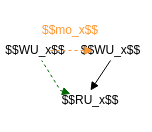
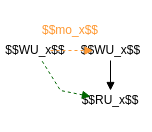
(91, 101) -> (111, 101)
